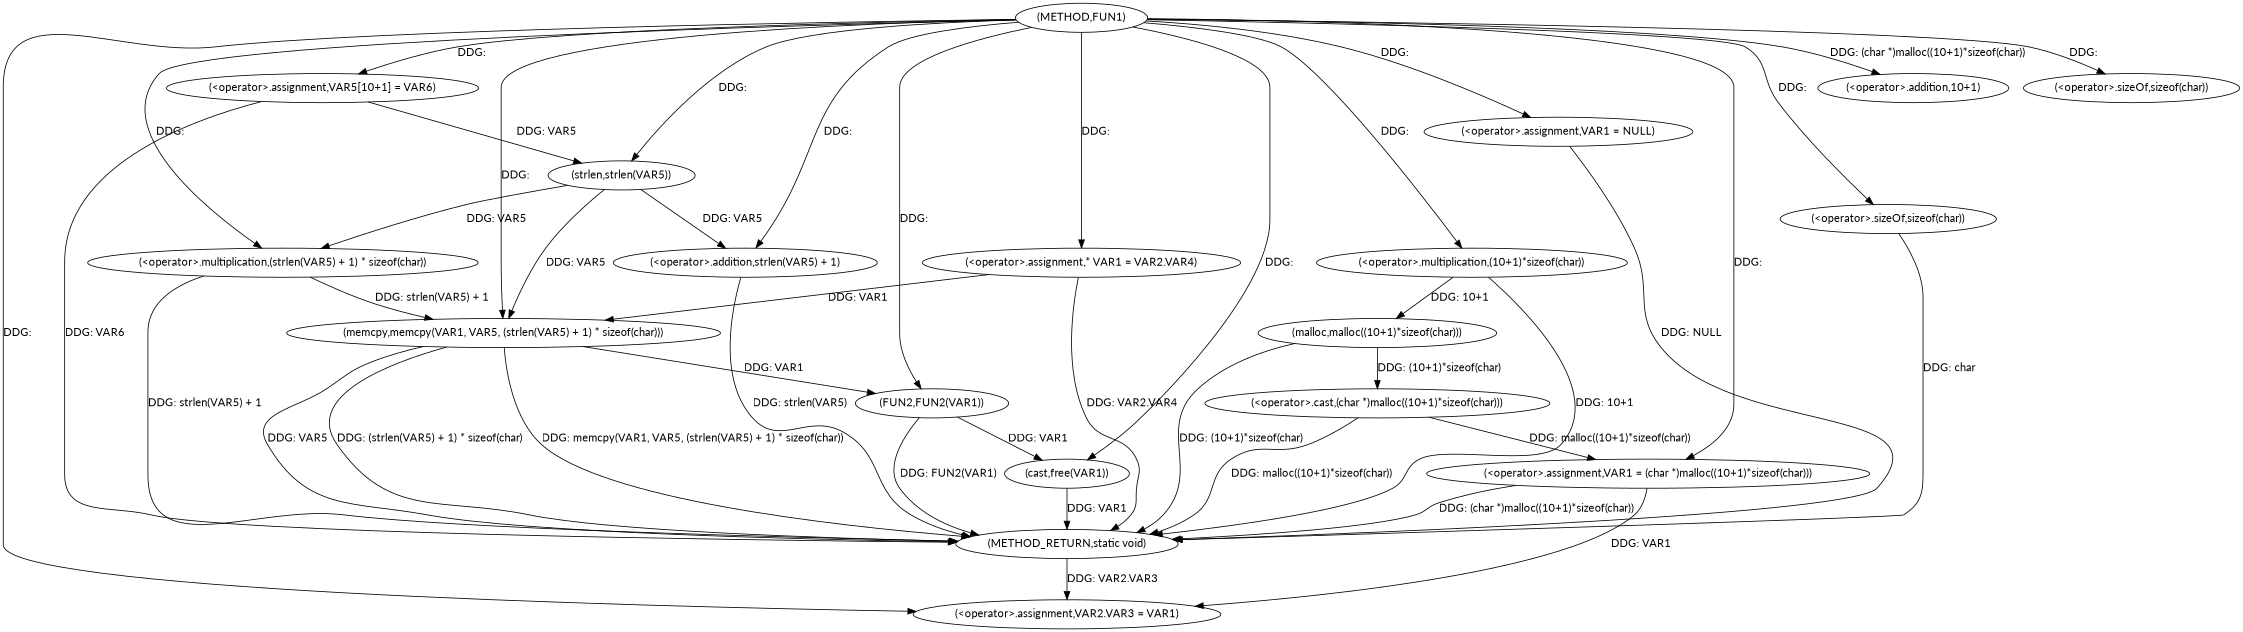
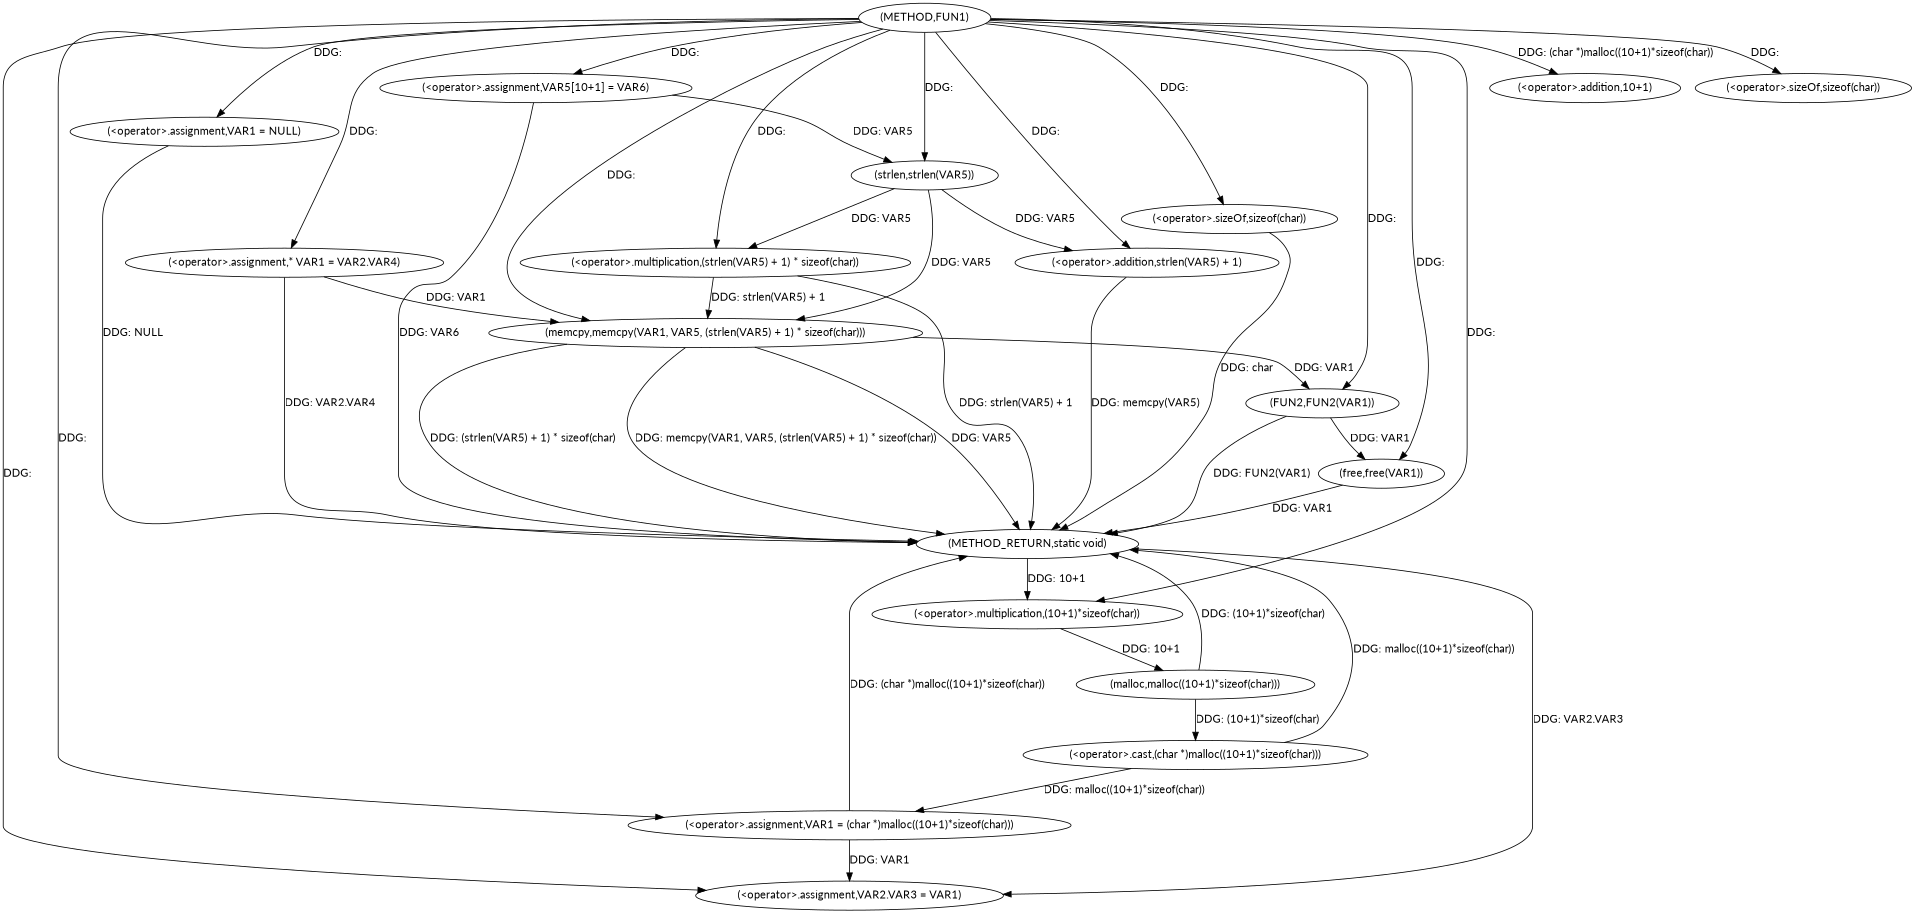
(800, 403) -> (1146, 403)
(1453, 454) -> (1027, 575)
(1067, 474) -> (1381, 474)
